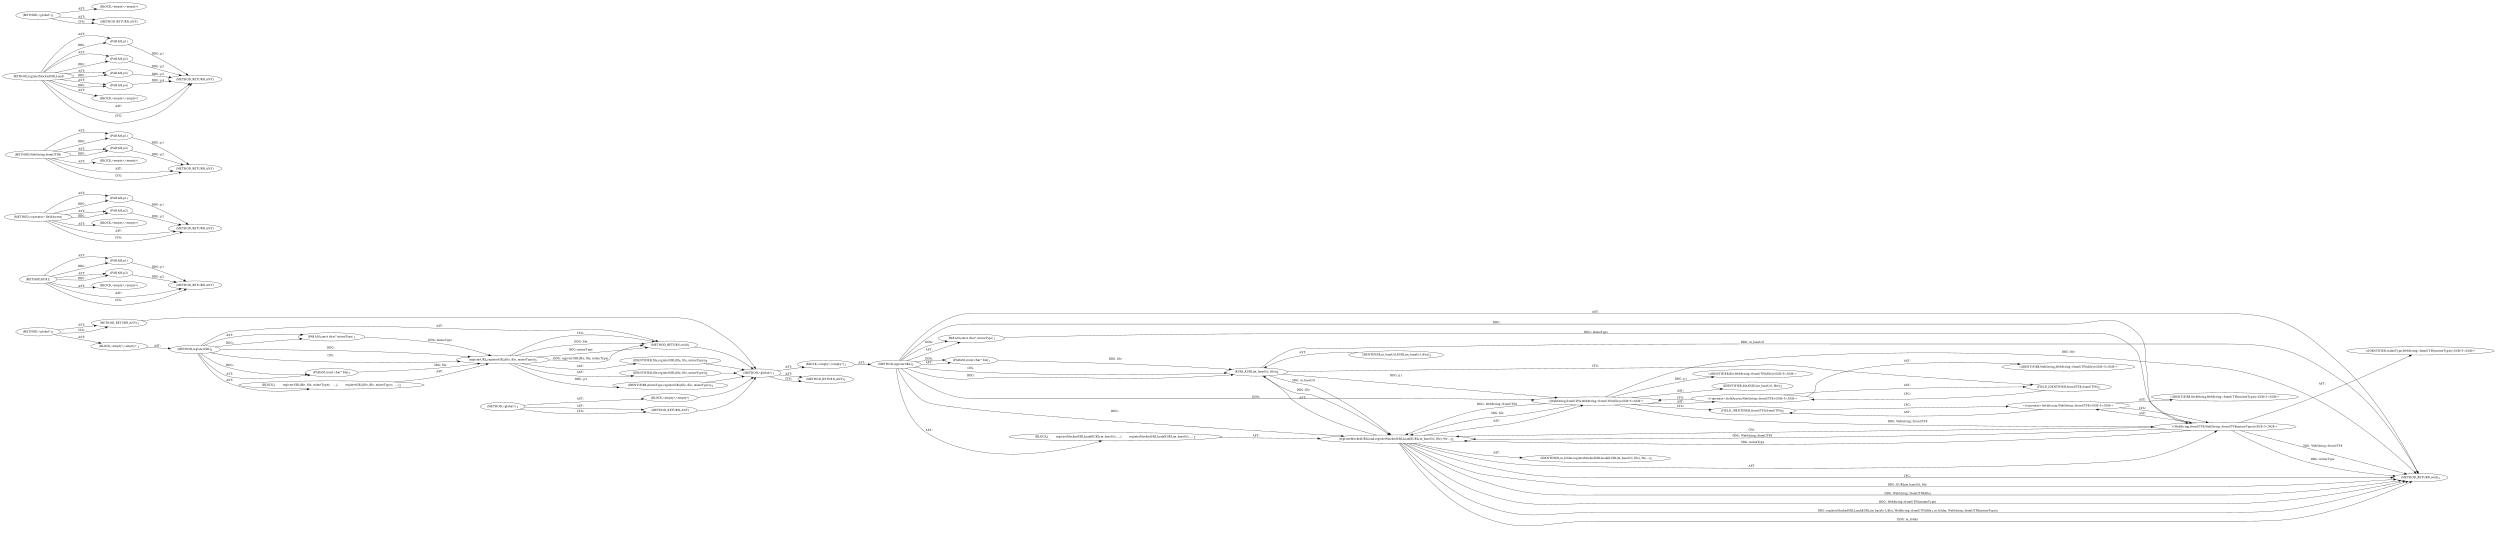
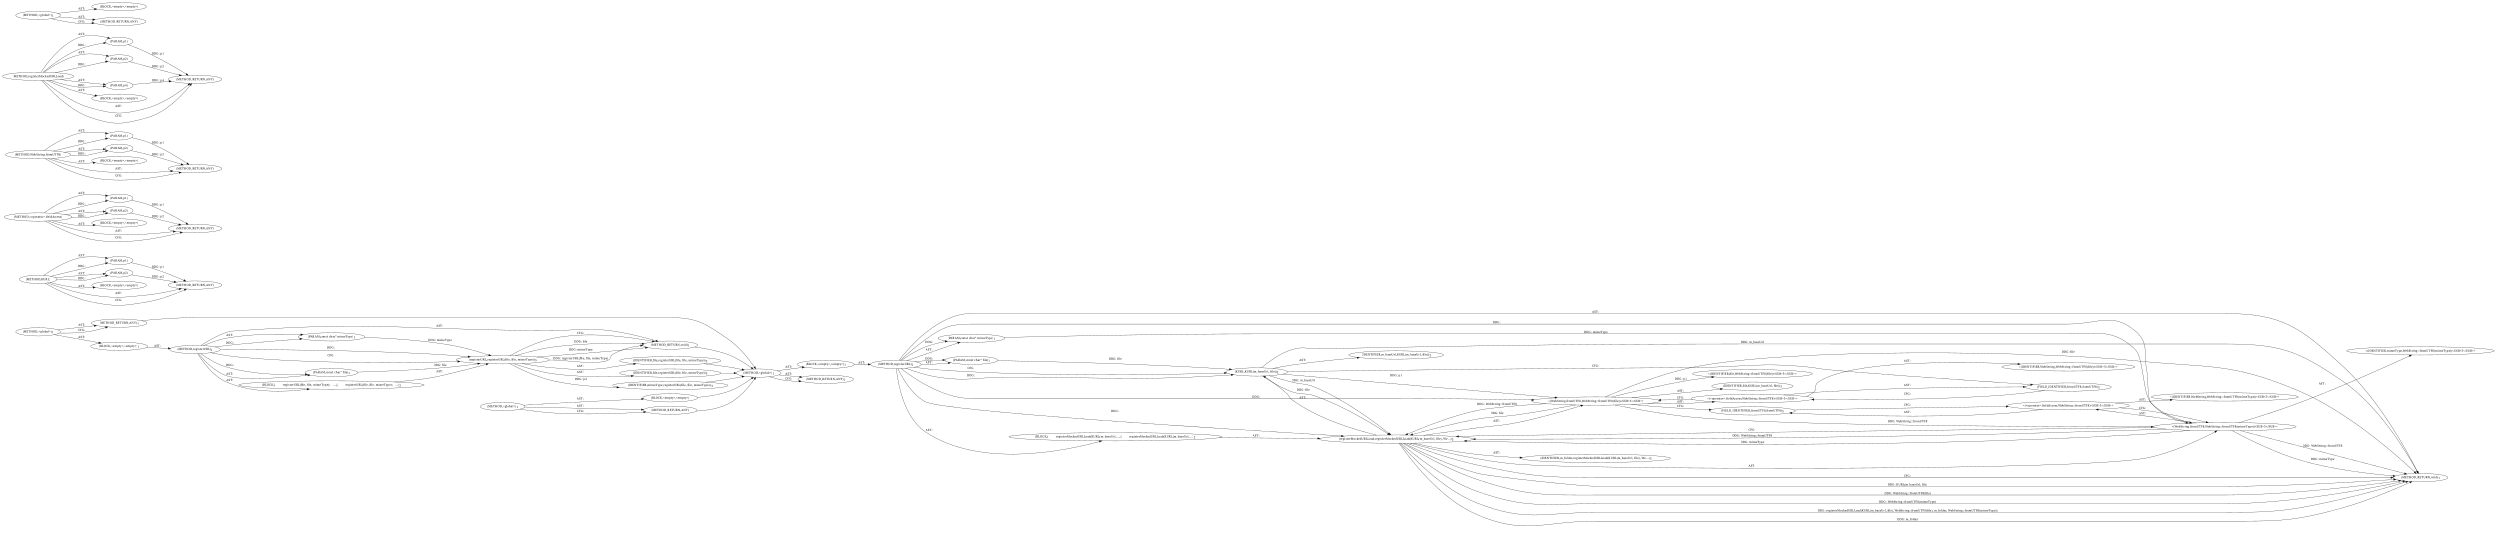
(119, 73) -> none
(1311, 354) -> (1315, 362)
